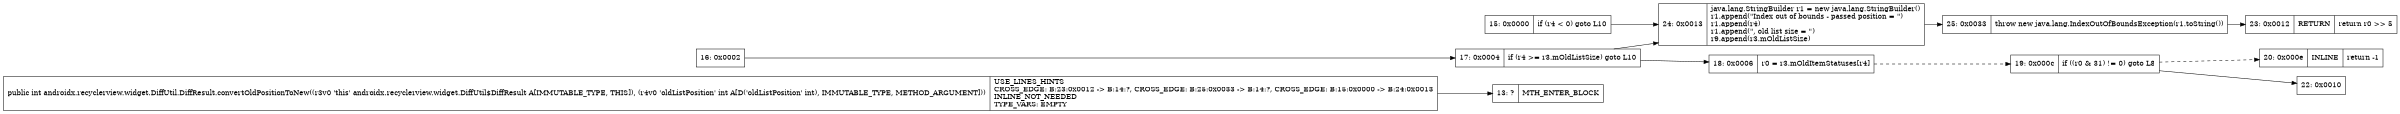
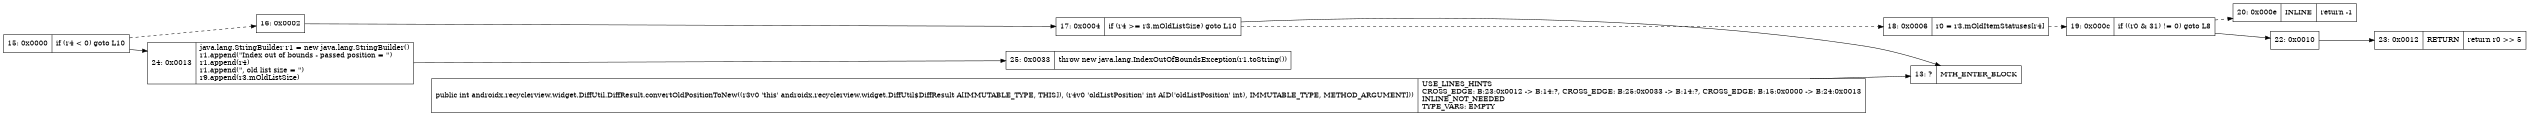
(2234, 24) -> (2344, 40)
none -> (190, 32)
(1634, 46) -> (1590, 22)
(1672, 61) -> (1560, 27)
